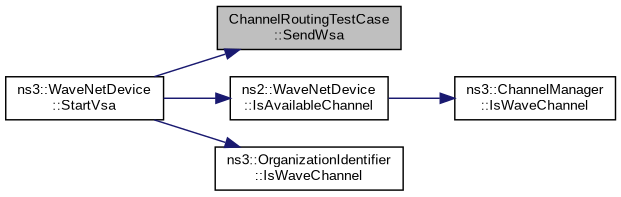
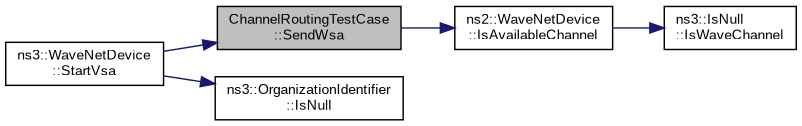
(190, 98) -> (421, 28)
(535, 98) -> (730, 28)
(309, 169) -> (309, 98)
